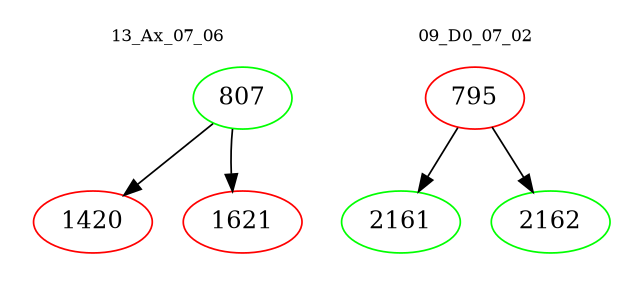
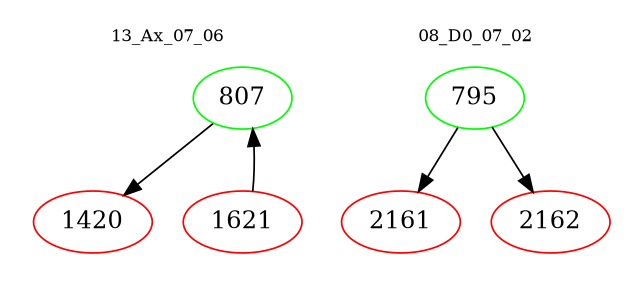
(476, 37) -> (476, 37)
(475, 98) -> (475, 98)
(231, 151) -> (254, 169)
(401, 222) -> (401, 222)
(551, 222) -> (551, 222)
